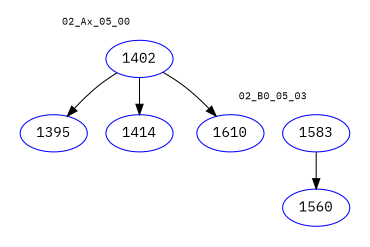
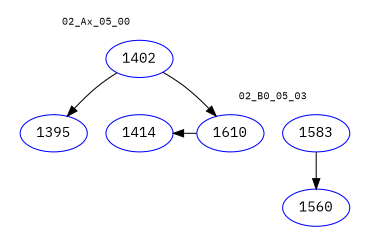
(140, 91) -> (190, 133)
